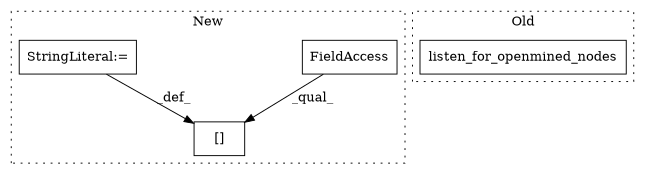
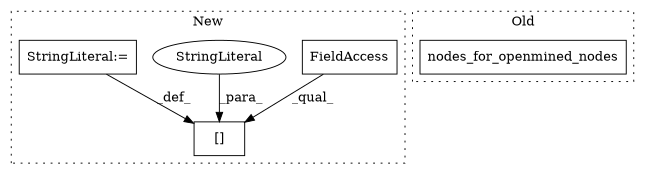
none -> (219, 57)
(523, 57) -> (523, 57)
